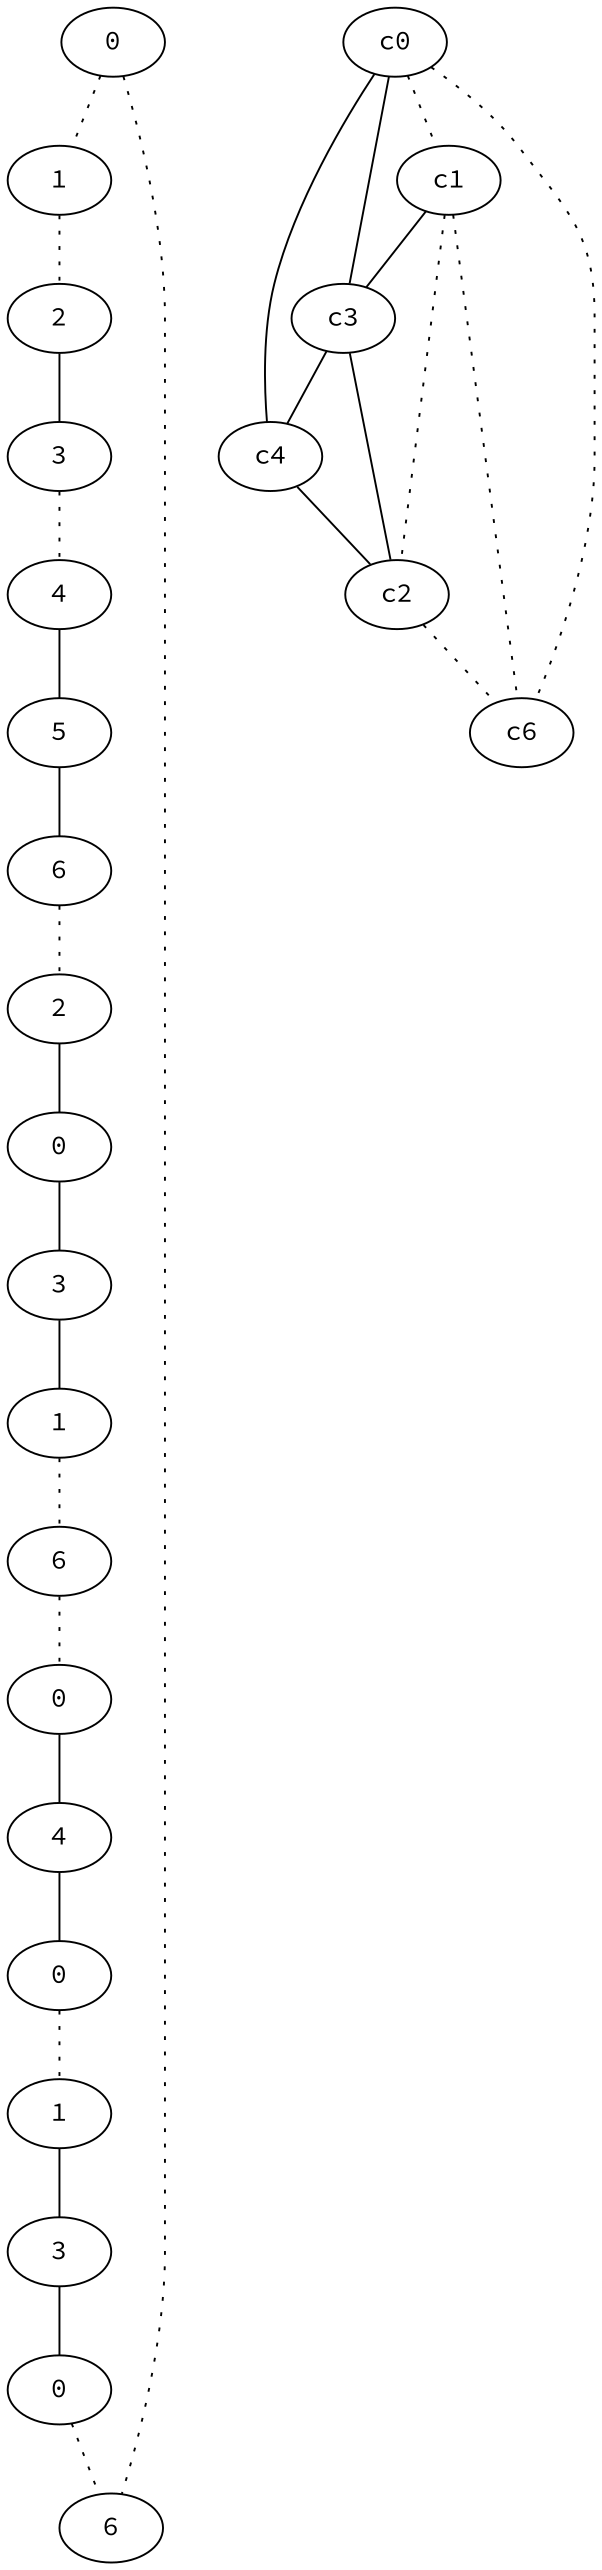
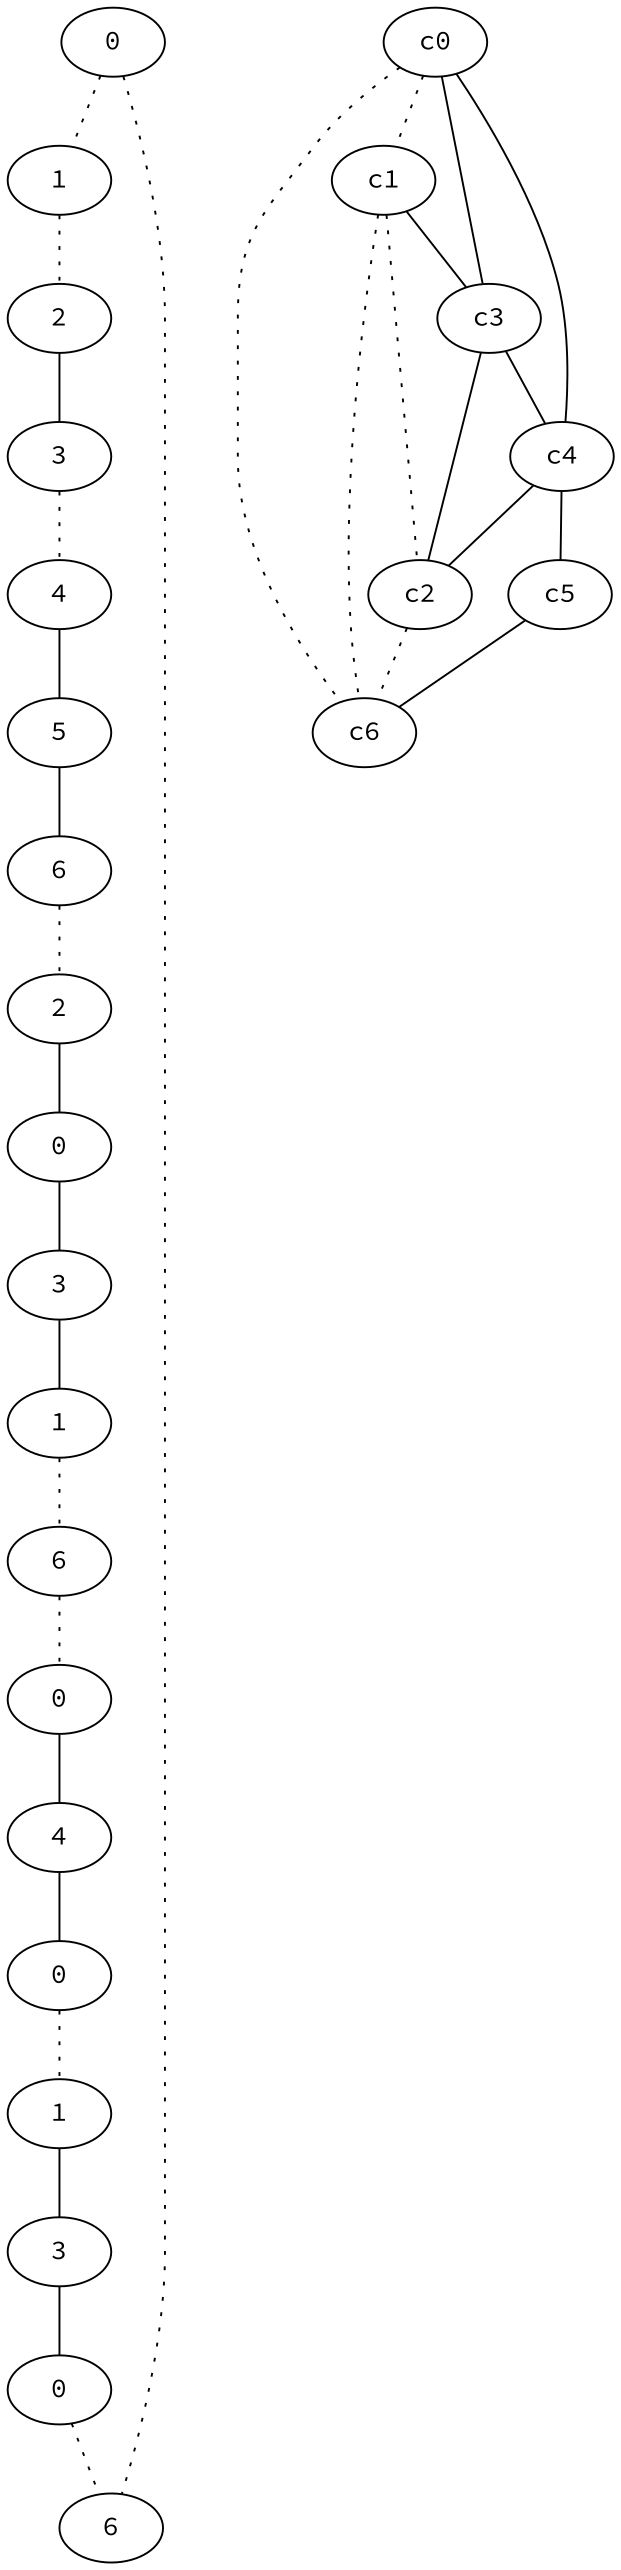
none -> (560, 595)
